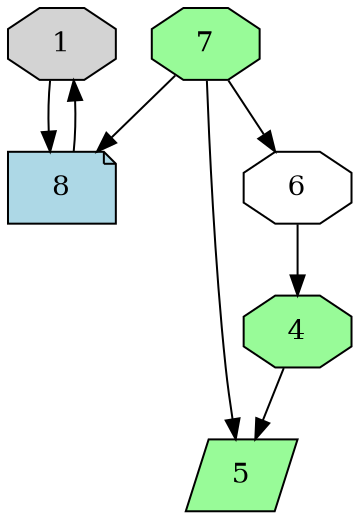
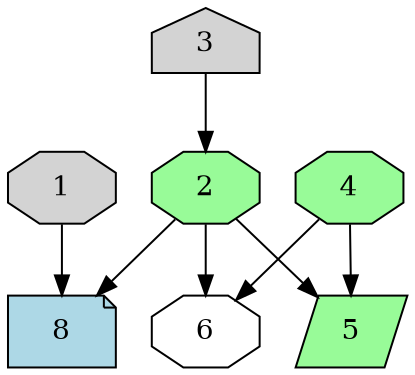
(206, 44) -> (206, 188)
none -> (206, 44)
(75, 126) -> none
(298, 250) -> (288, 249)
